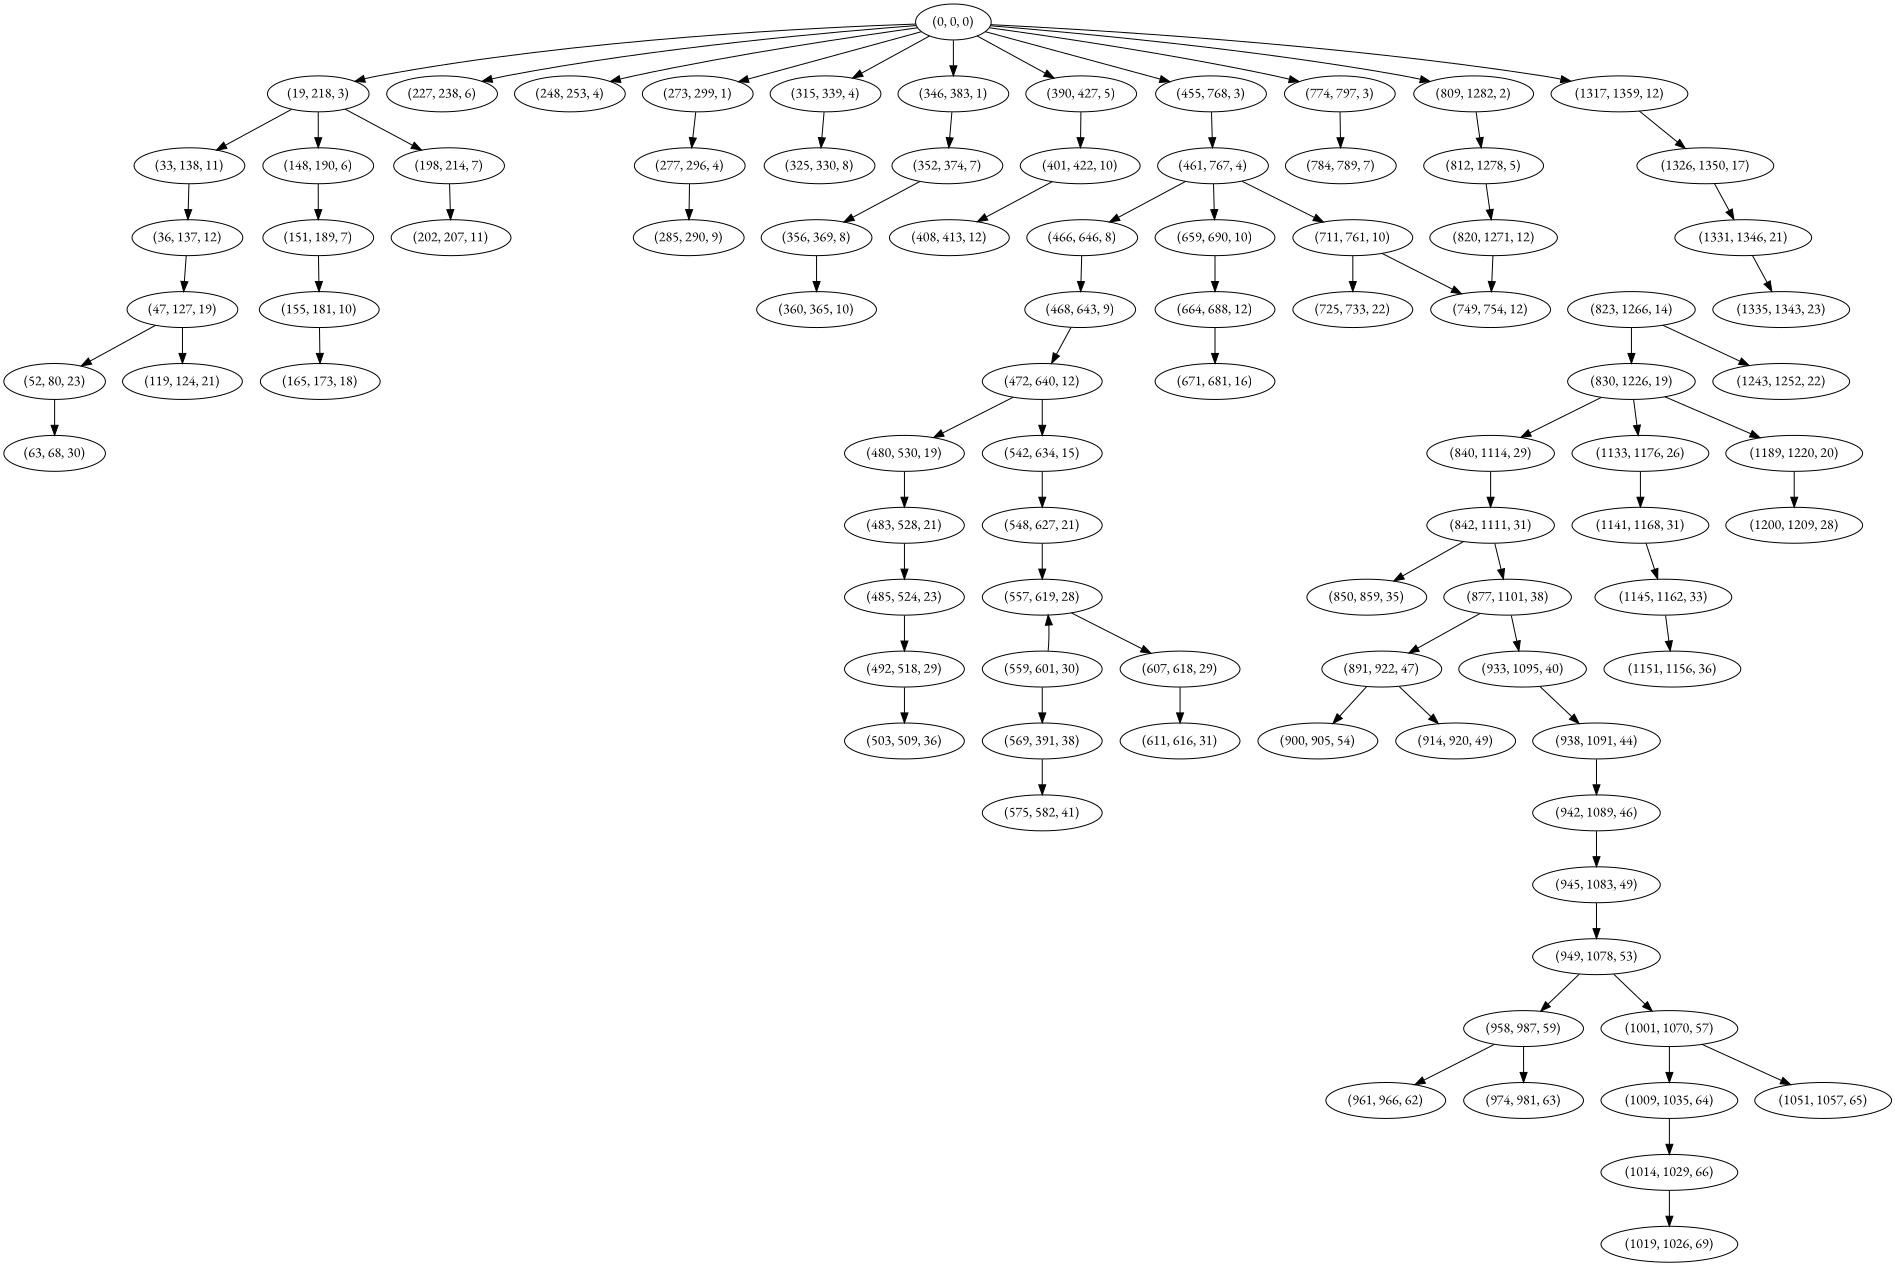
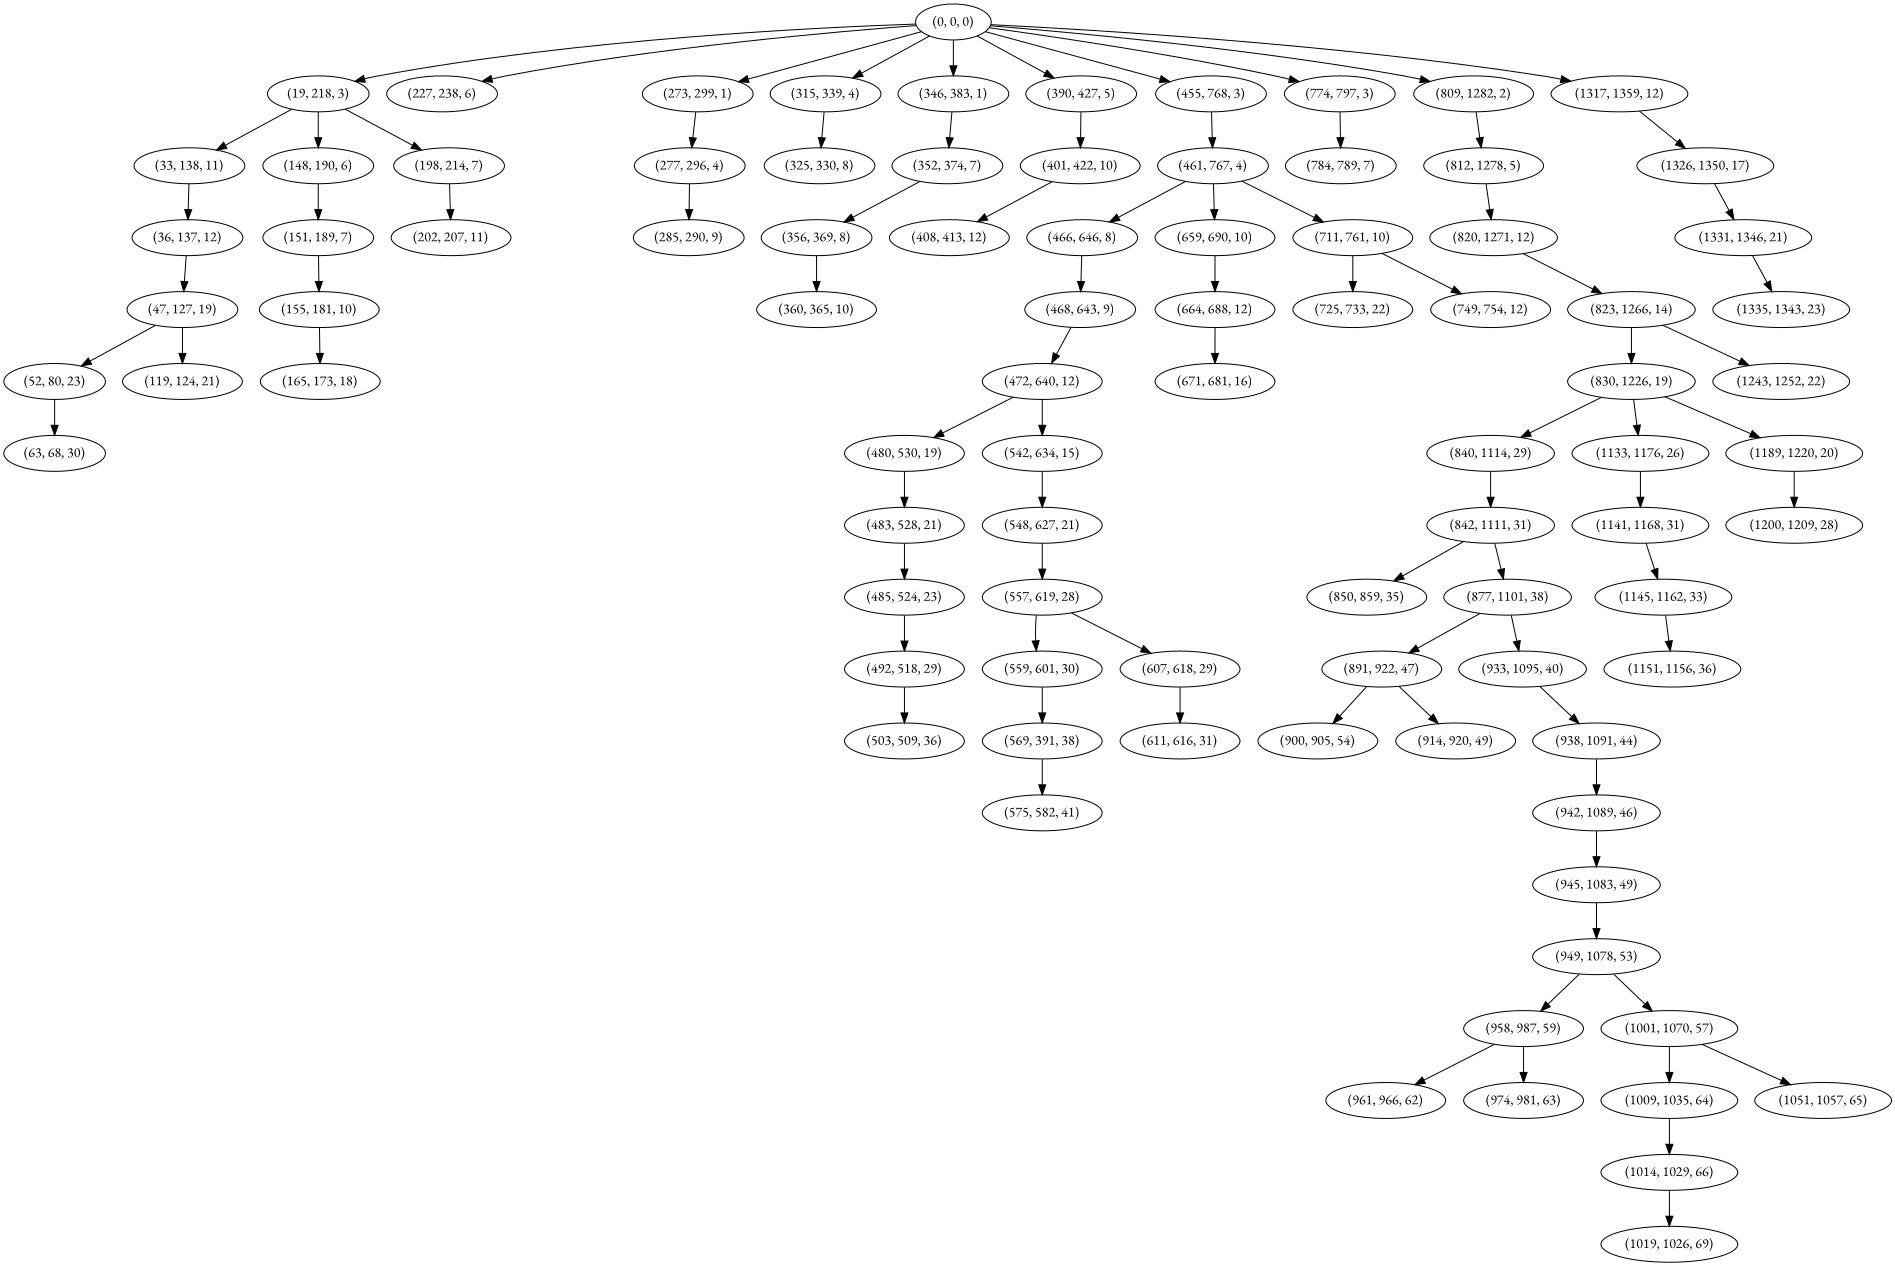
(570, 94) -> none
(1492, 269) -> (1558, 271)
(1049, 638) -> (1036, 628)
